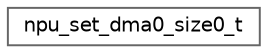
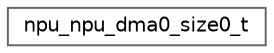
(134, 27) -> (137, 27)
